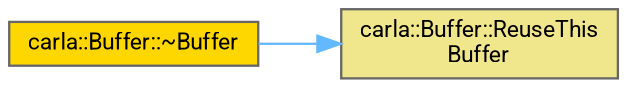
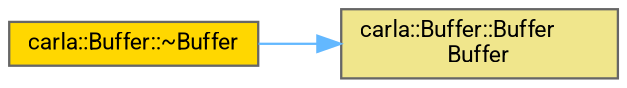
(480, 44) -> (480, 44)
